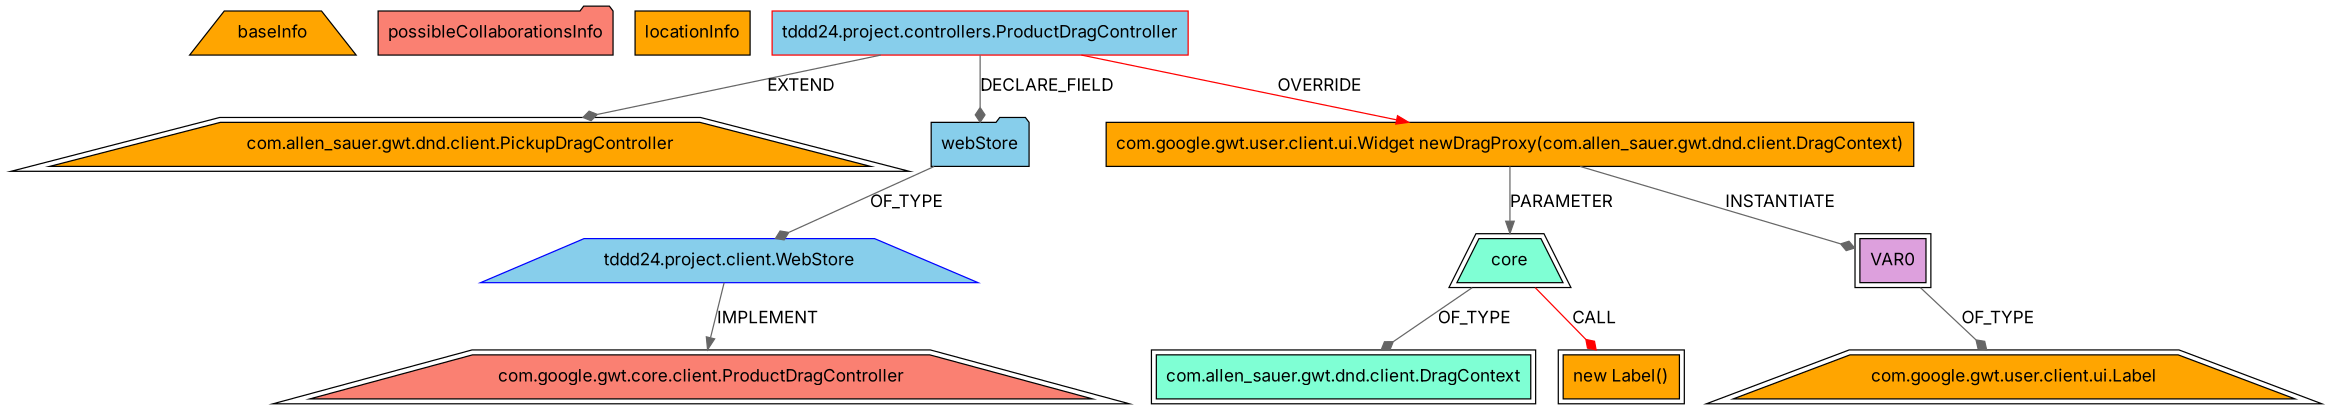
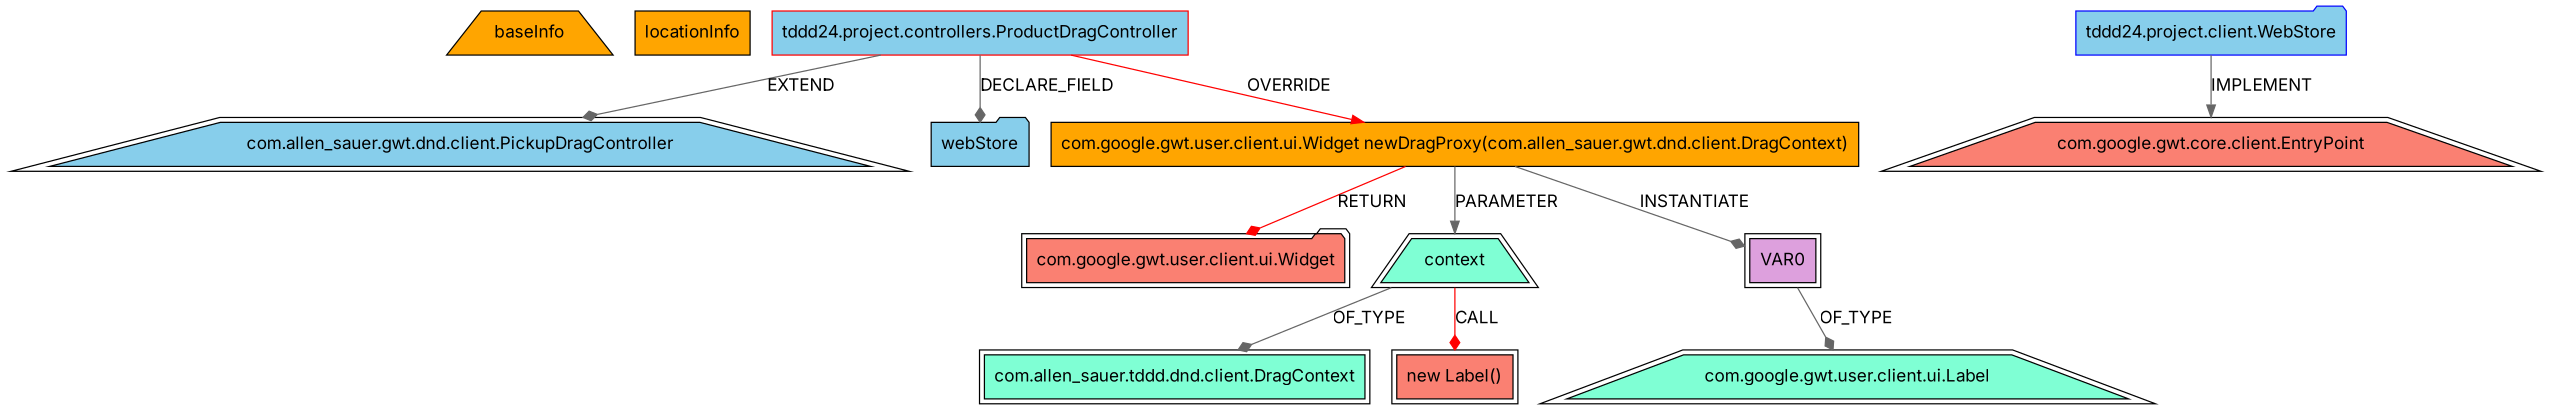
(496, 33) -> none
(460, 144) -> (460, 144)
(862, 199) -> none
(729, 261) -> (2211, 33)
none -> (1186, 261)
(1510, 261) -> (1455, 261)
(701, 377) -> (2211, 144)
(1344, 377) -> (1175, 377)
(1621, 377) -> (1455, 377)
(2014, 377) -> (1848, 377)
